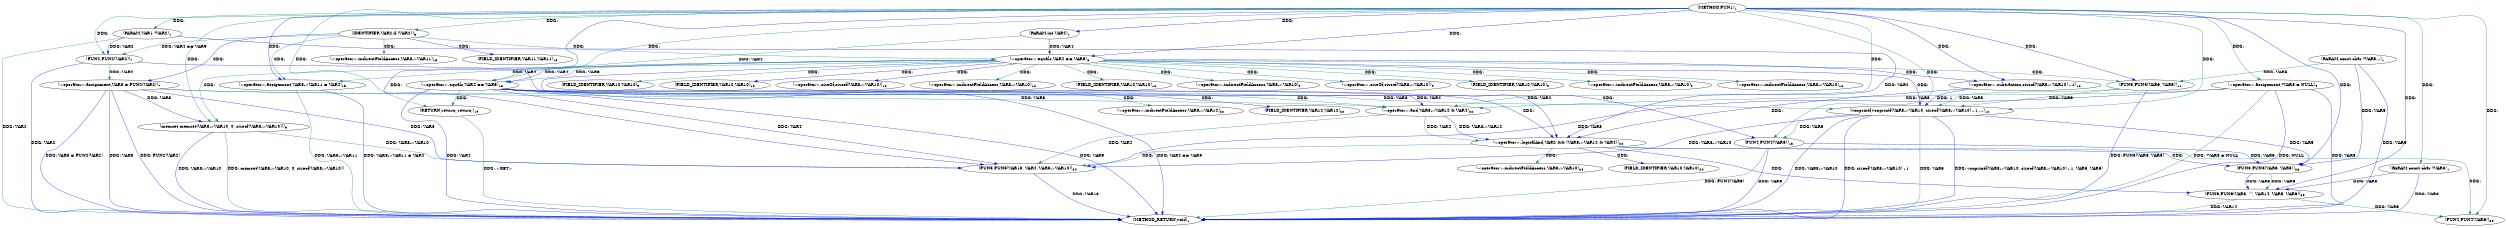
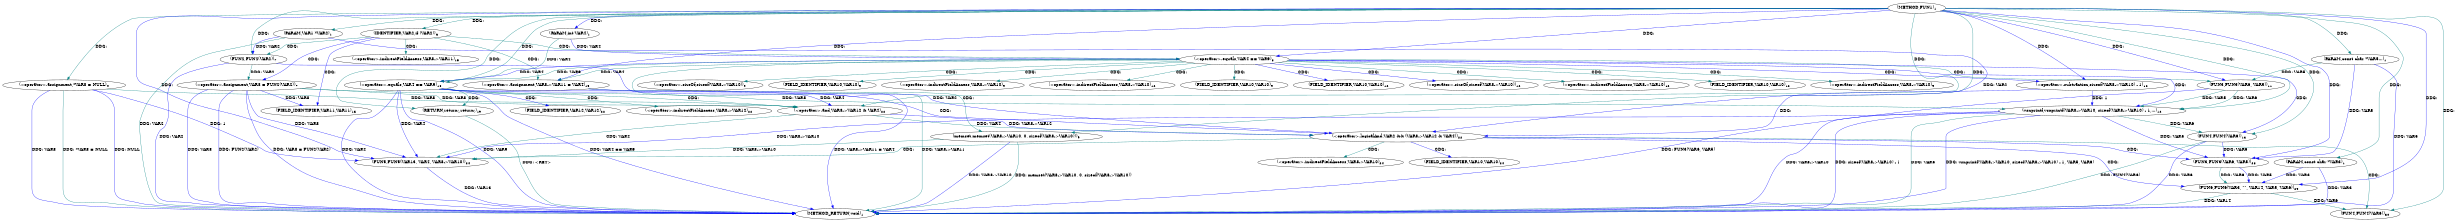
none -> (2153, 12)
(184, 47) -> (293, 47)
(161, 107) -> (280, 98)
(1590, 127) -> (218, 124)
